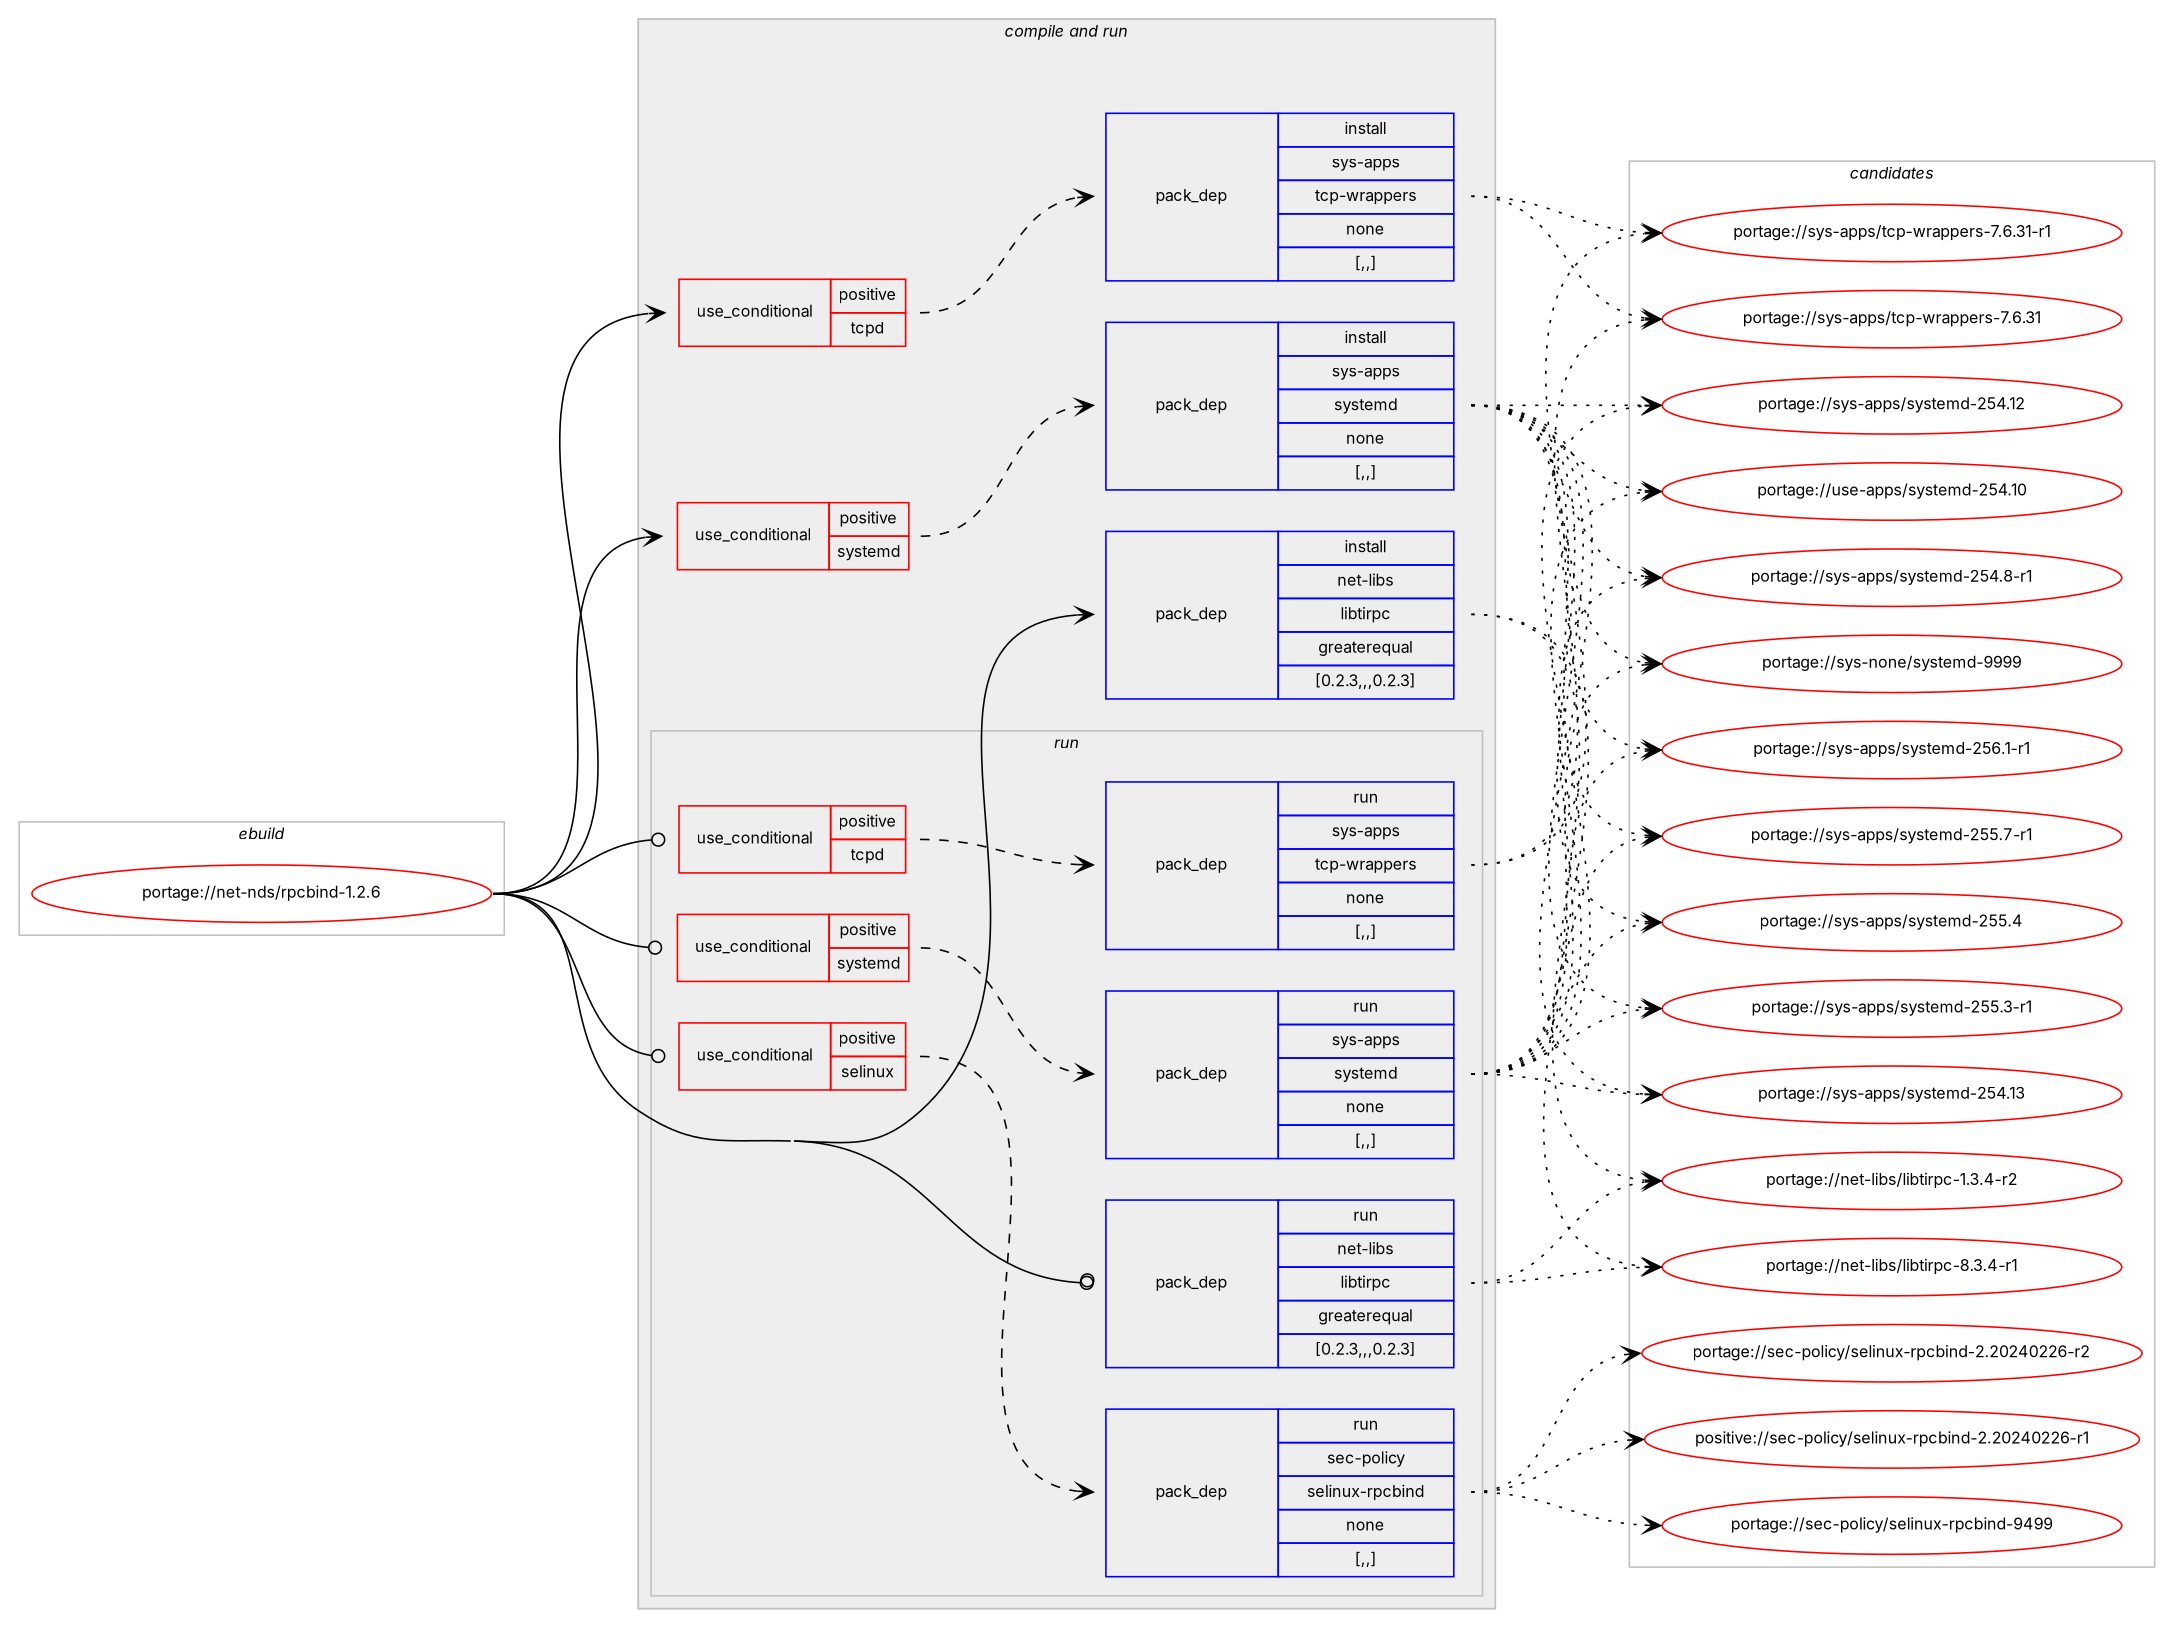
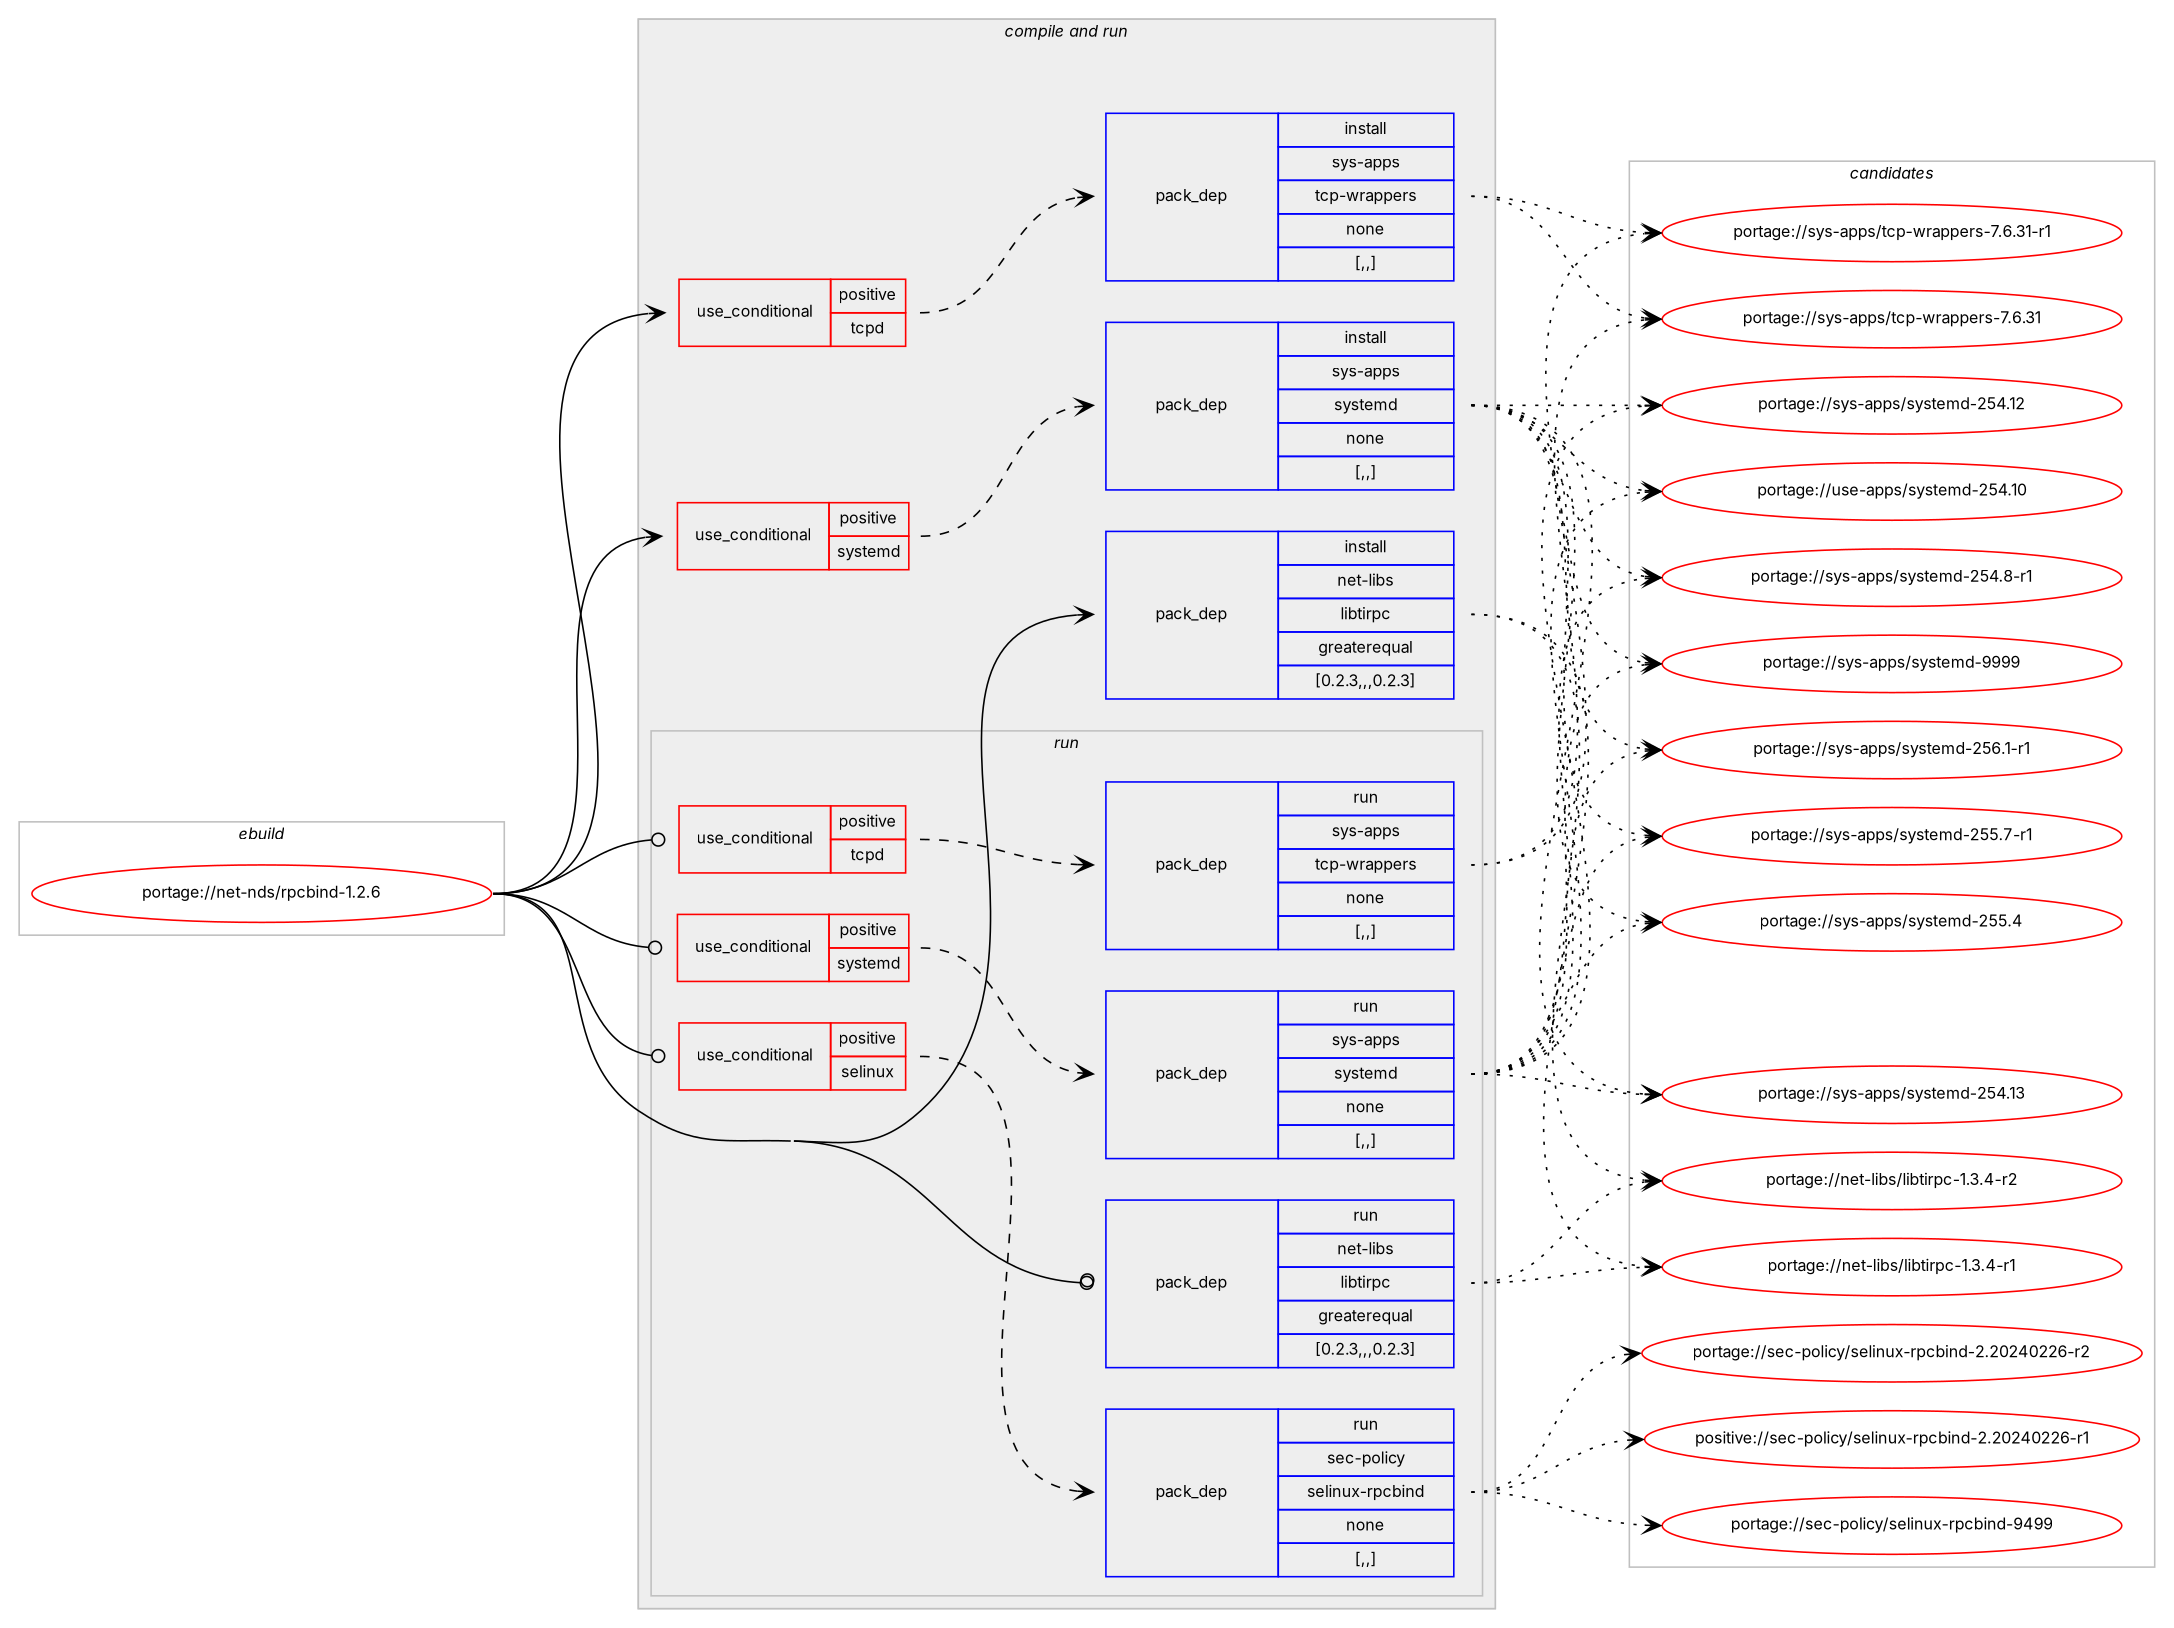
(1892, 664) -> (1892, 664)
(1892, 1009) -> none
(1892, 1267) -> (1892, 1267)
